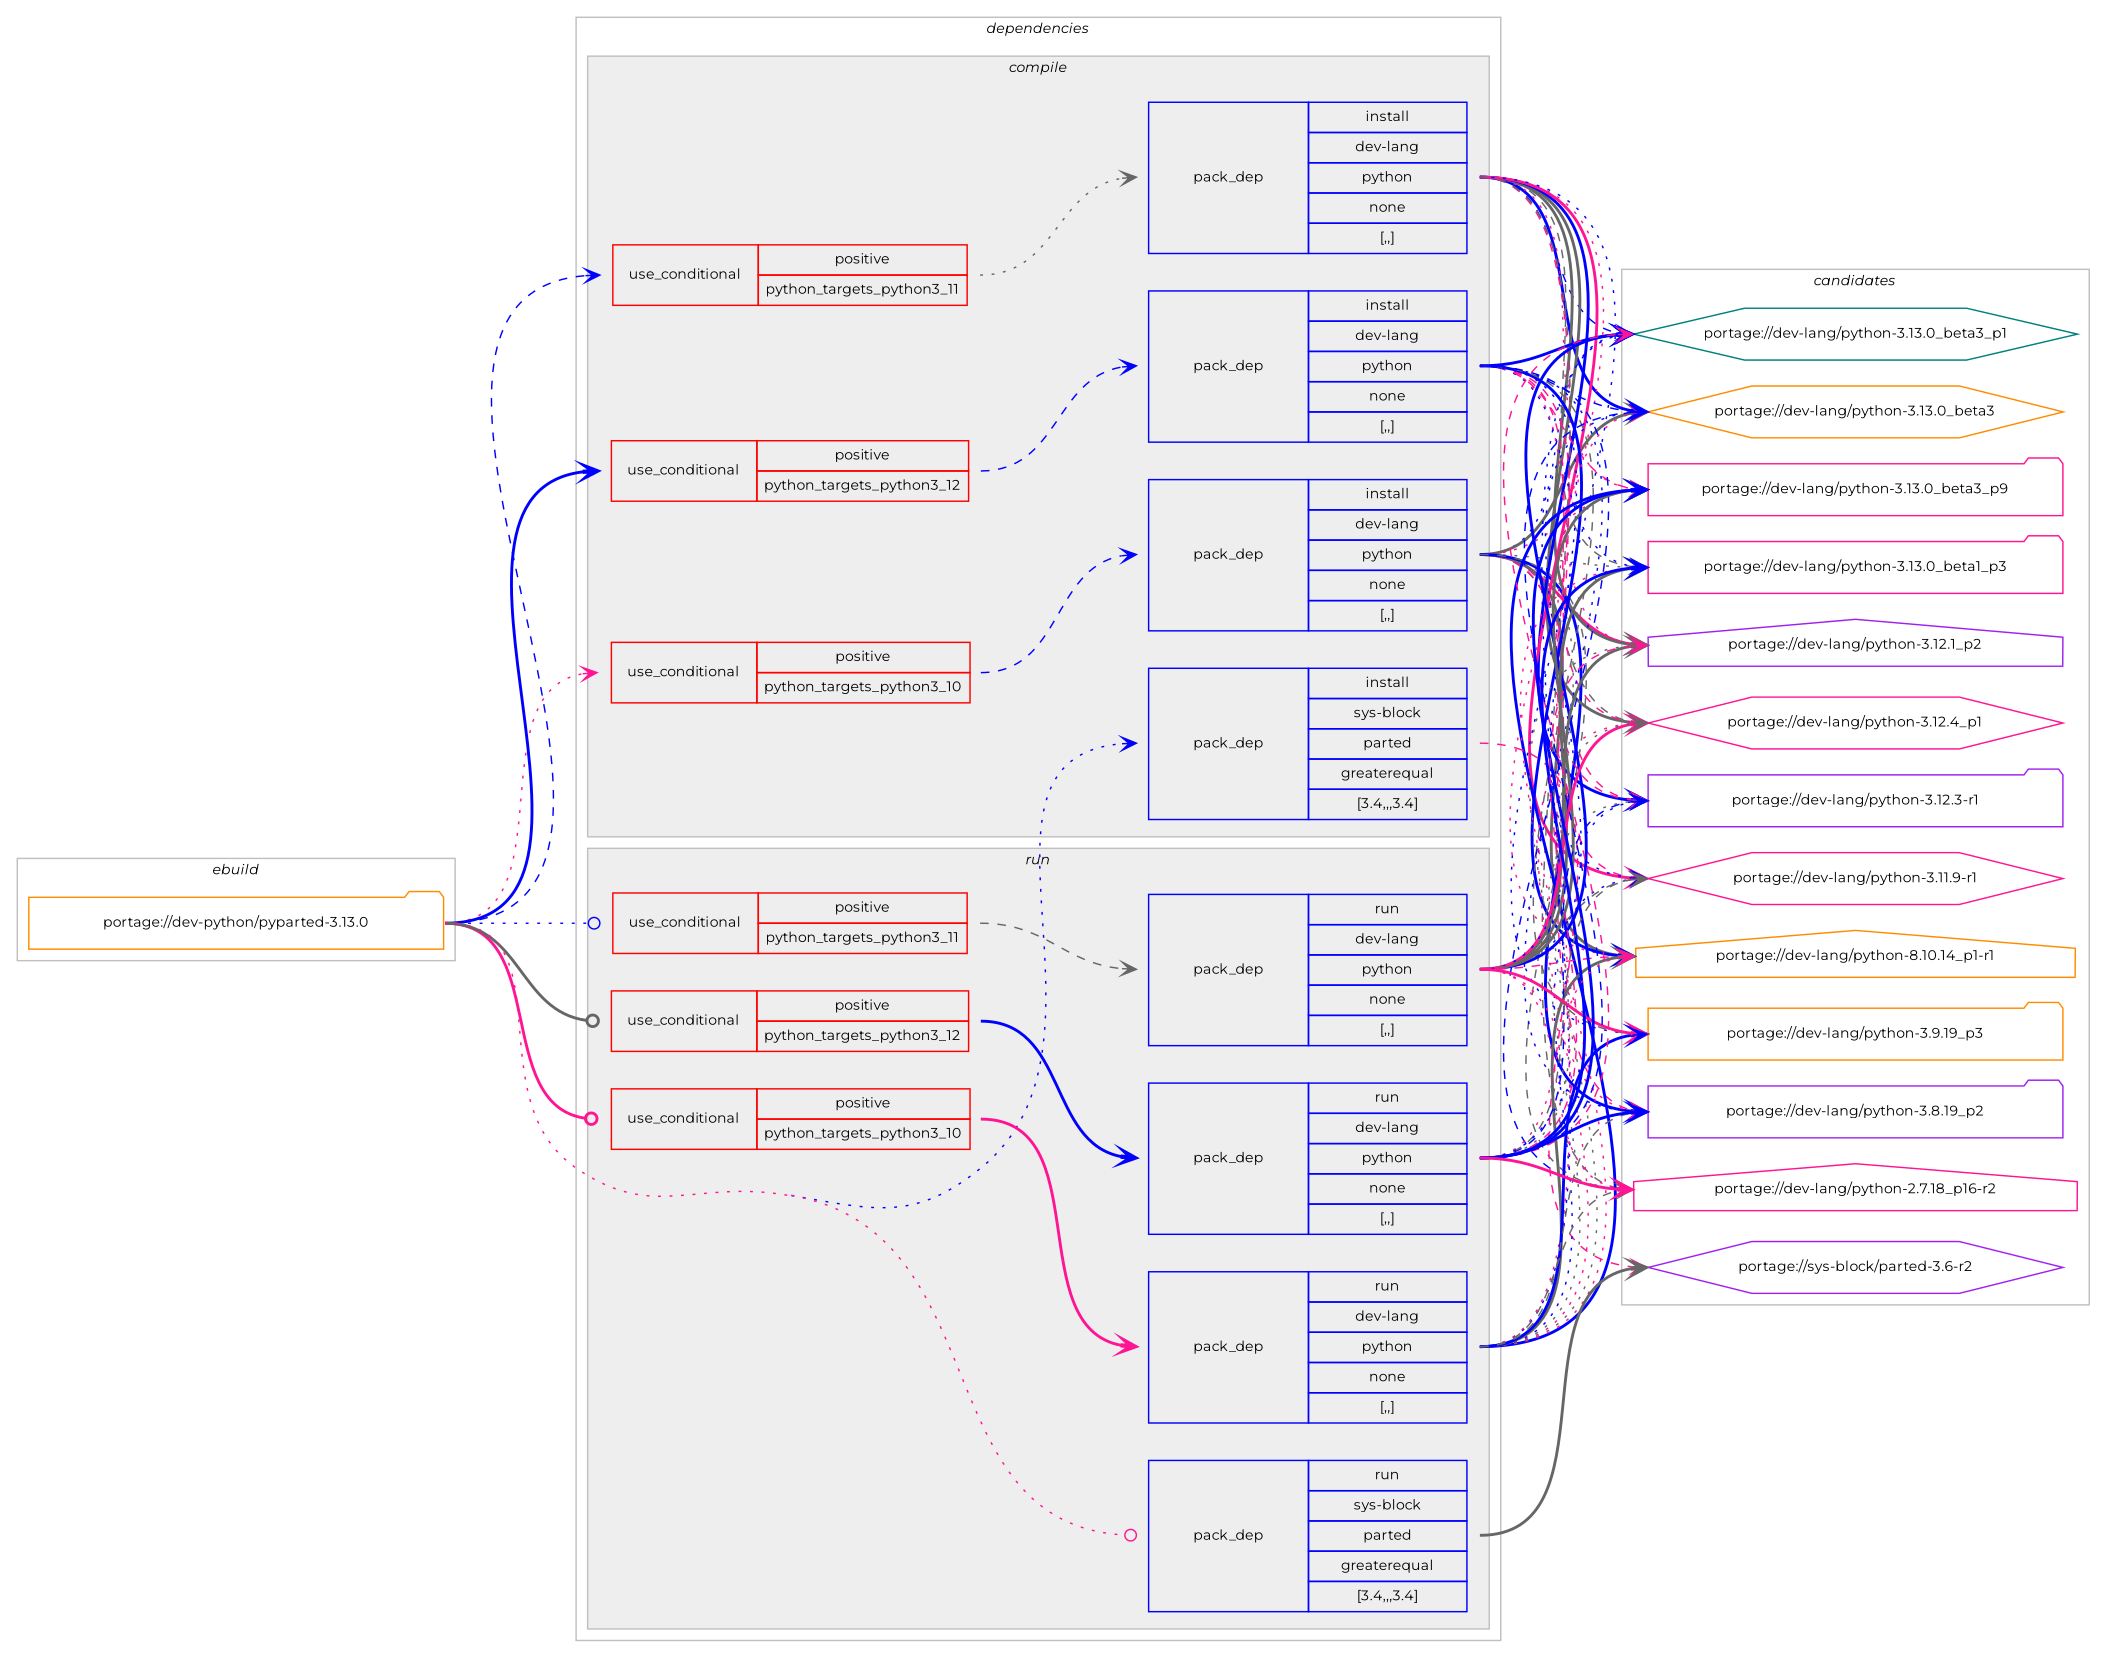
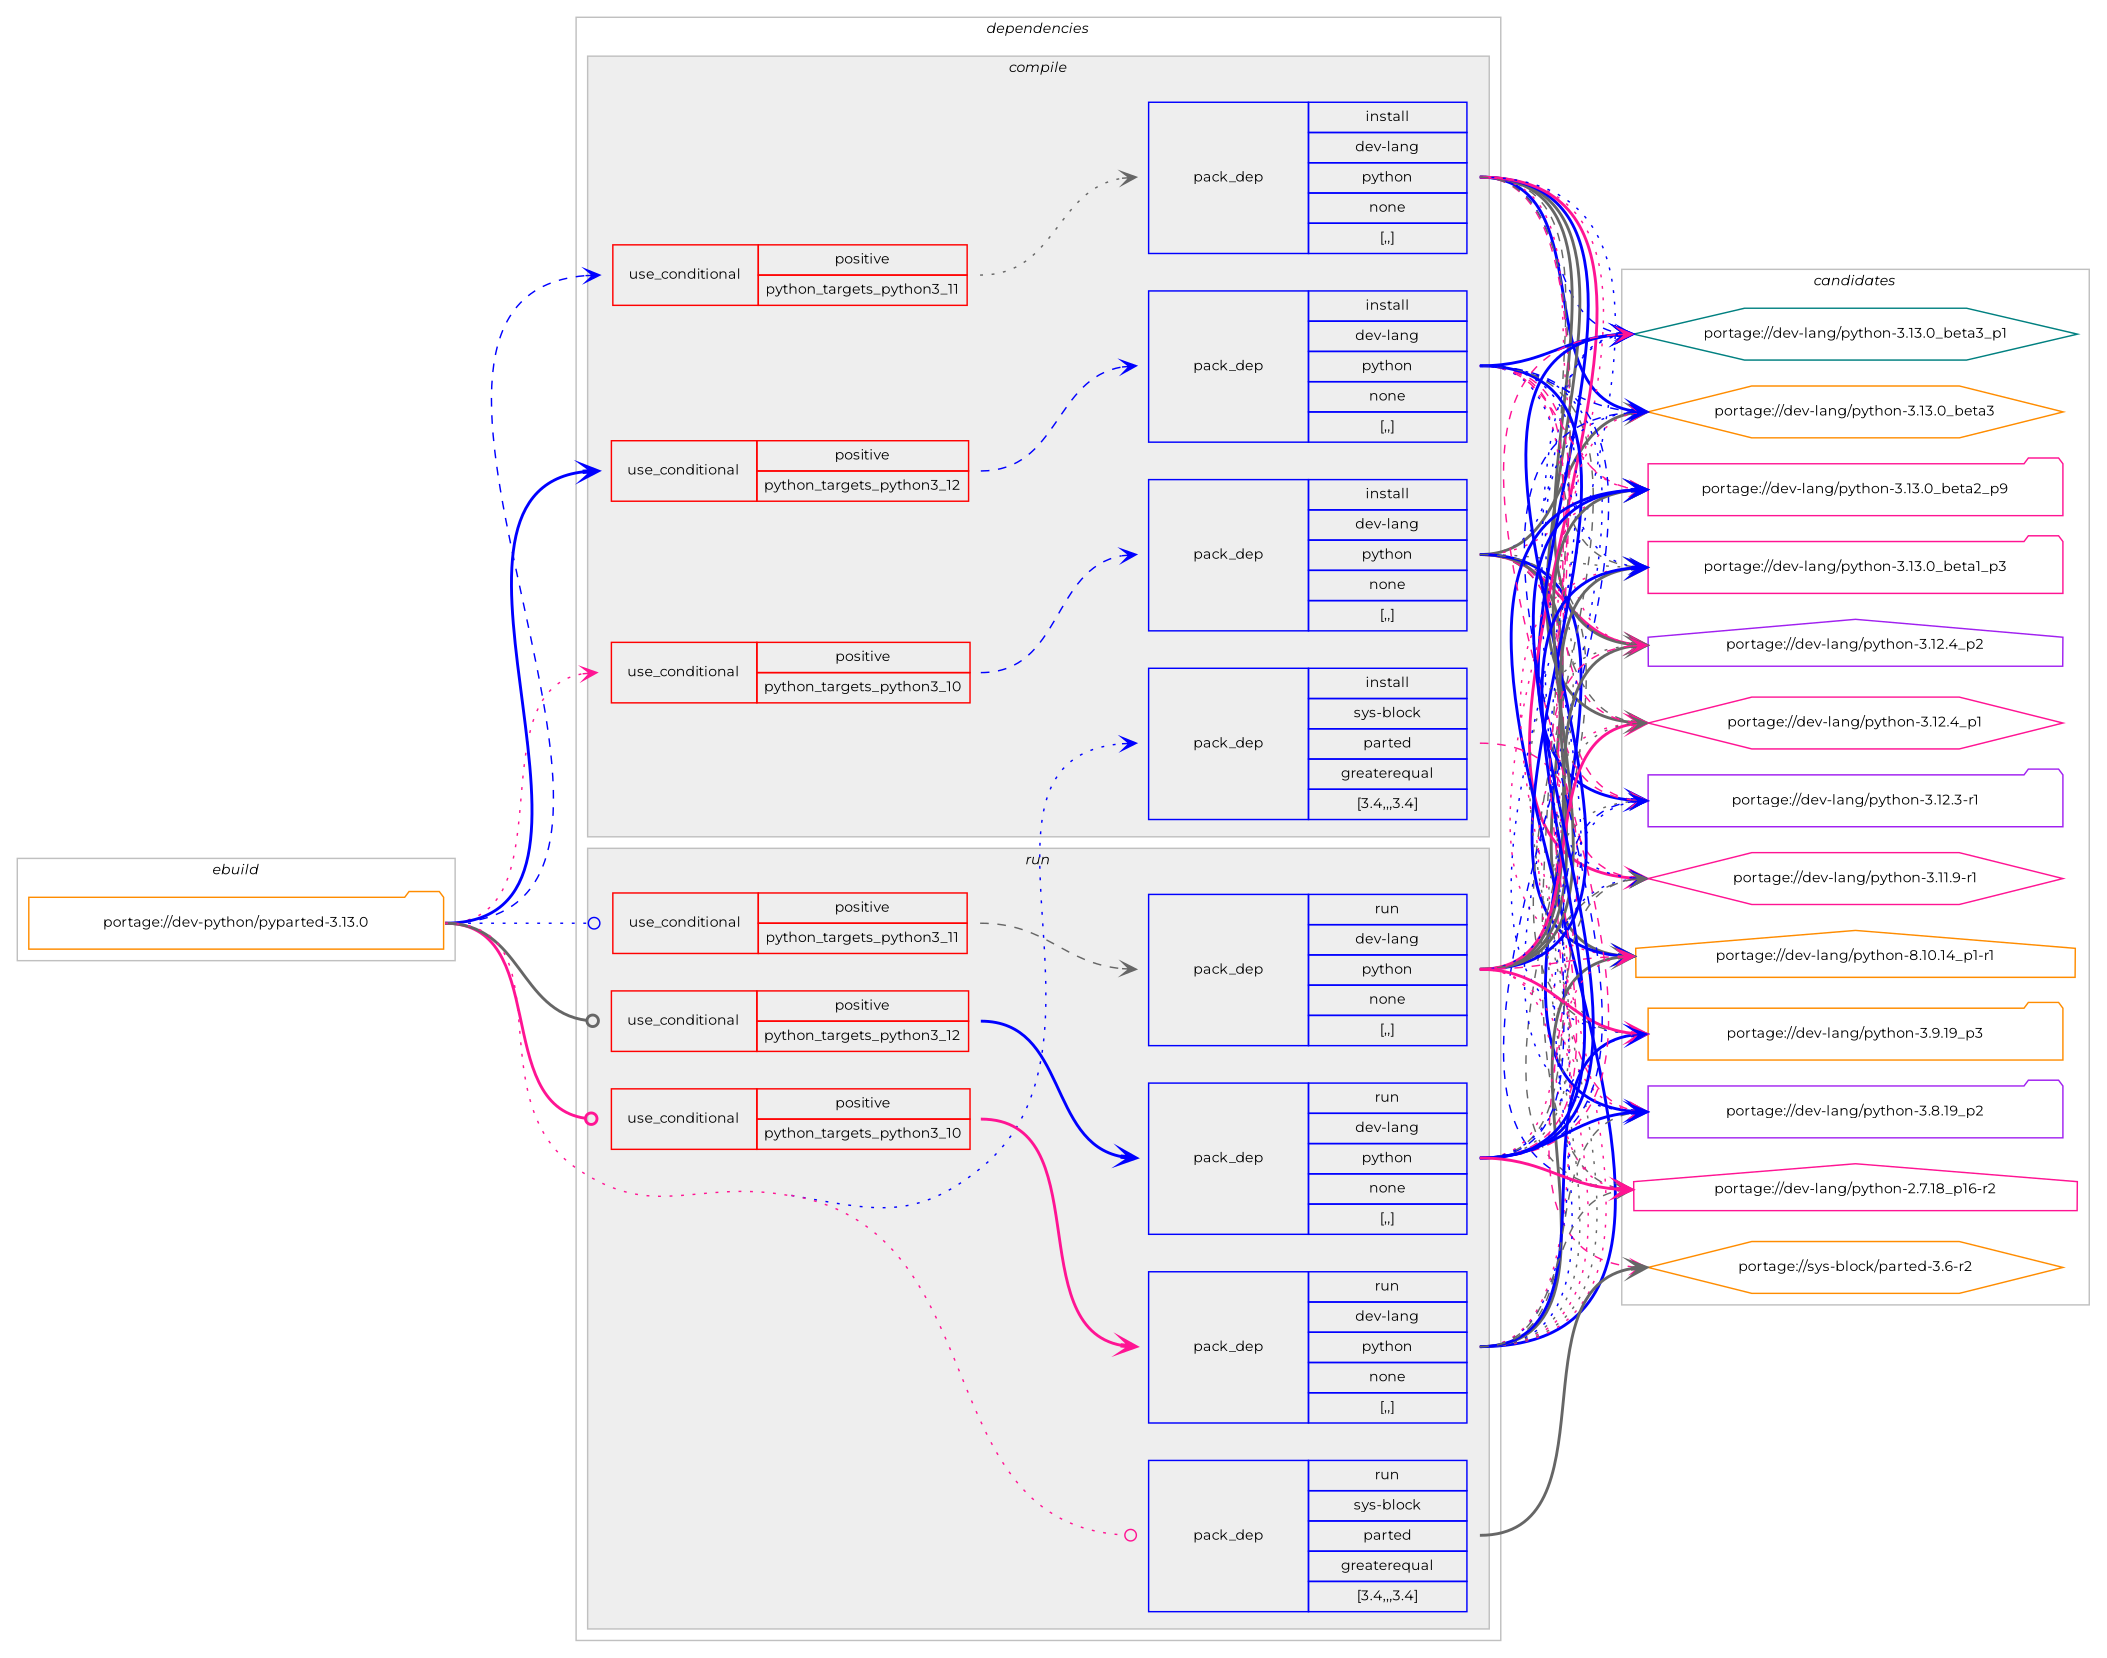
(1856, 490) -> (1856, 490)
(1856, 645) -> (1856, 645)
(1856, 1267) -> (1856, 1267)
